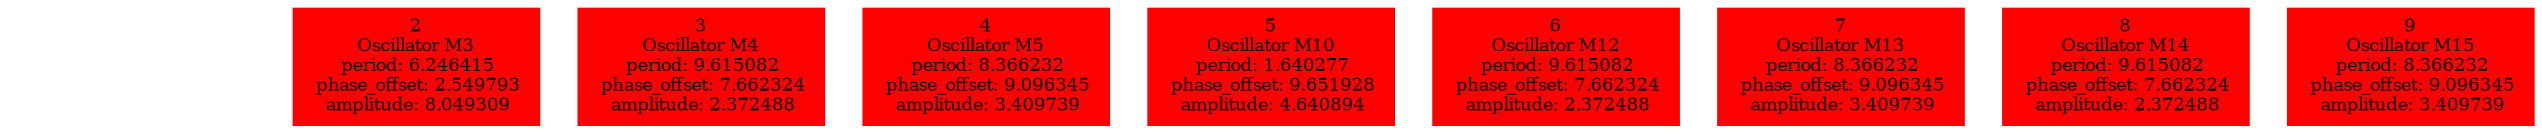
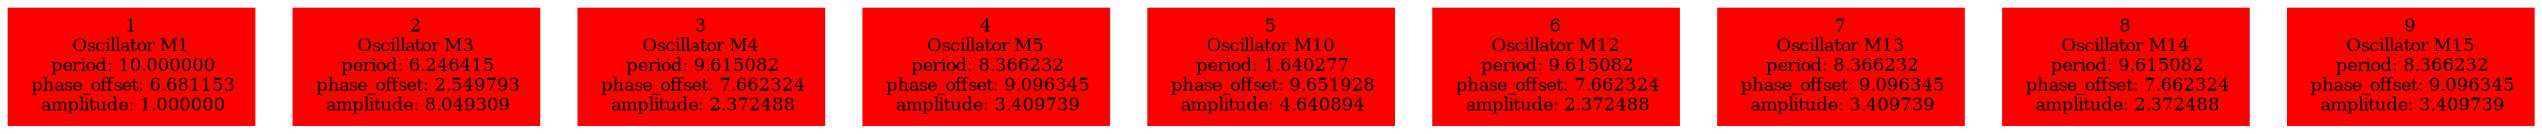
none -> (132, 67)
